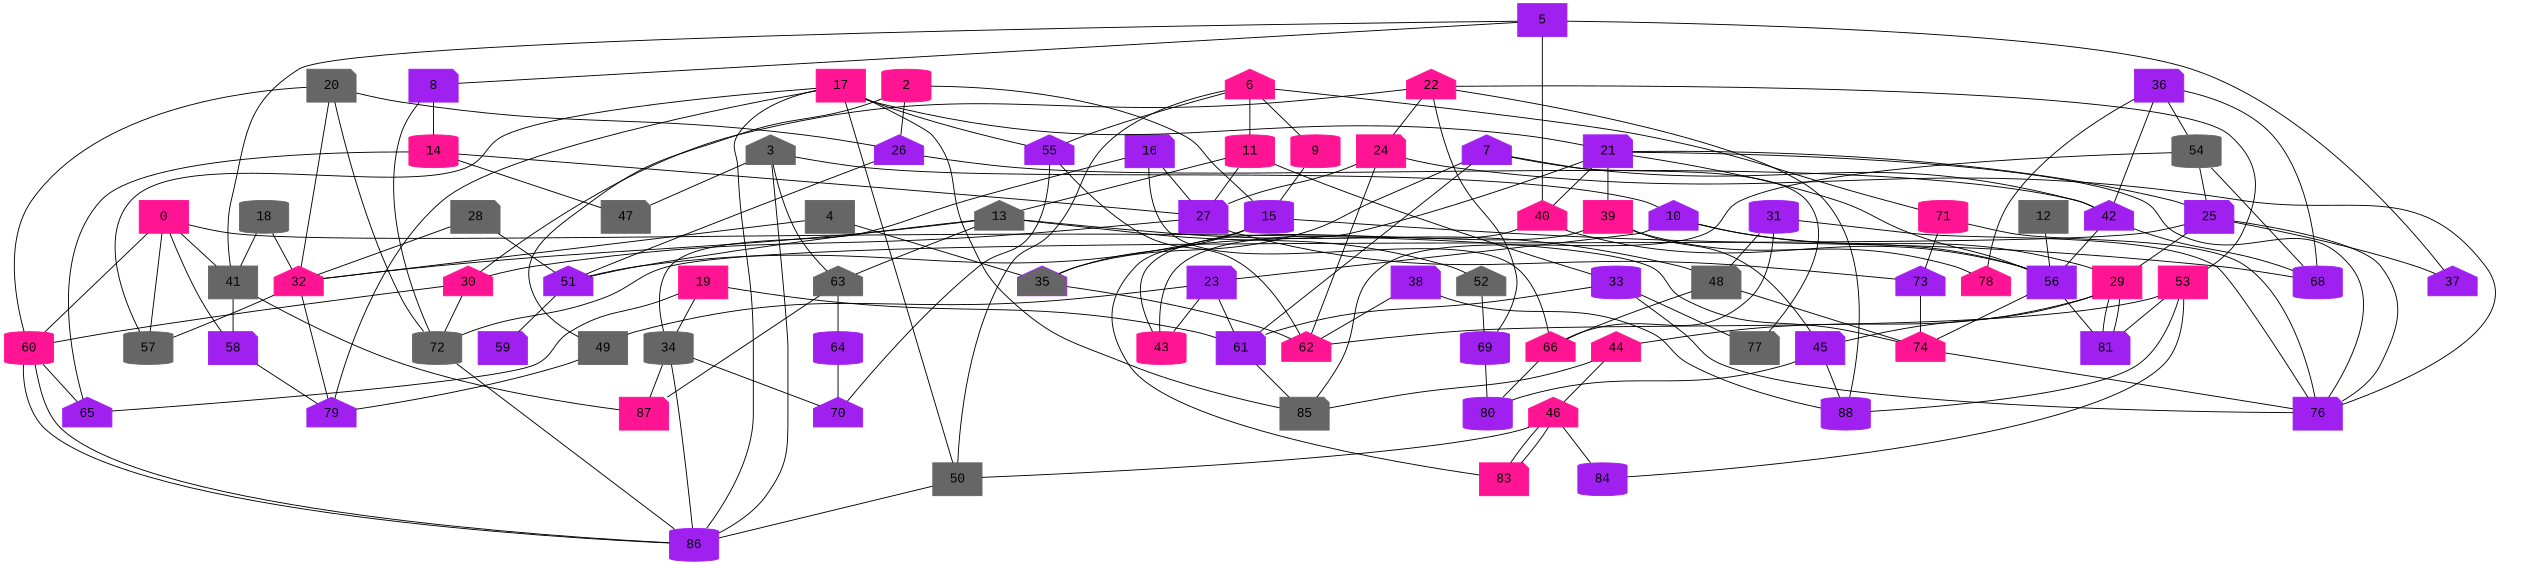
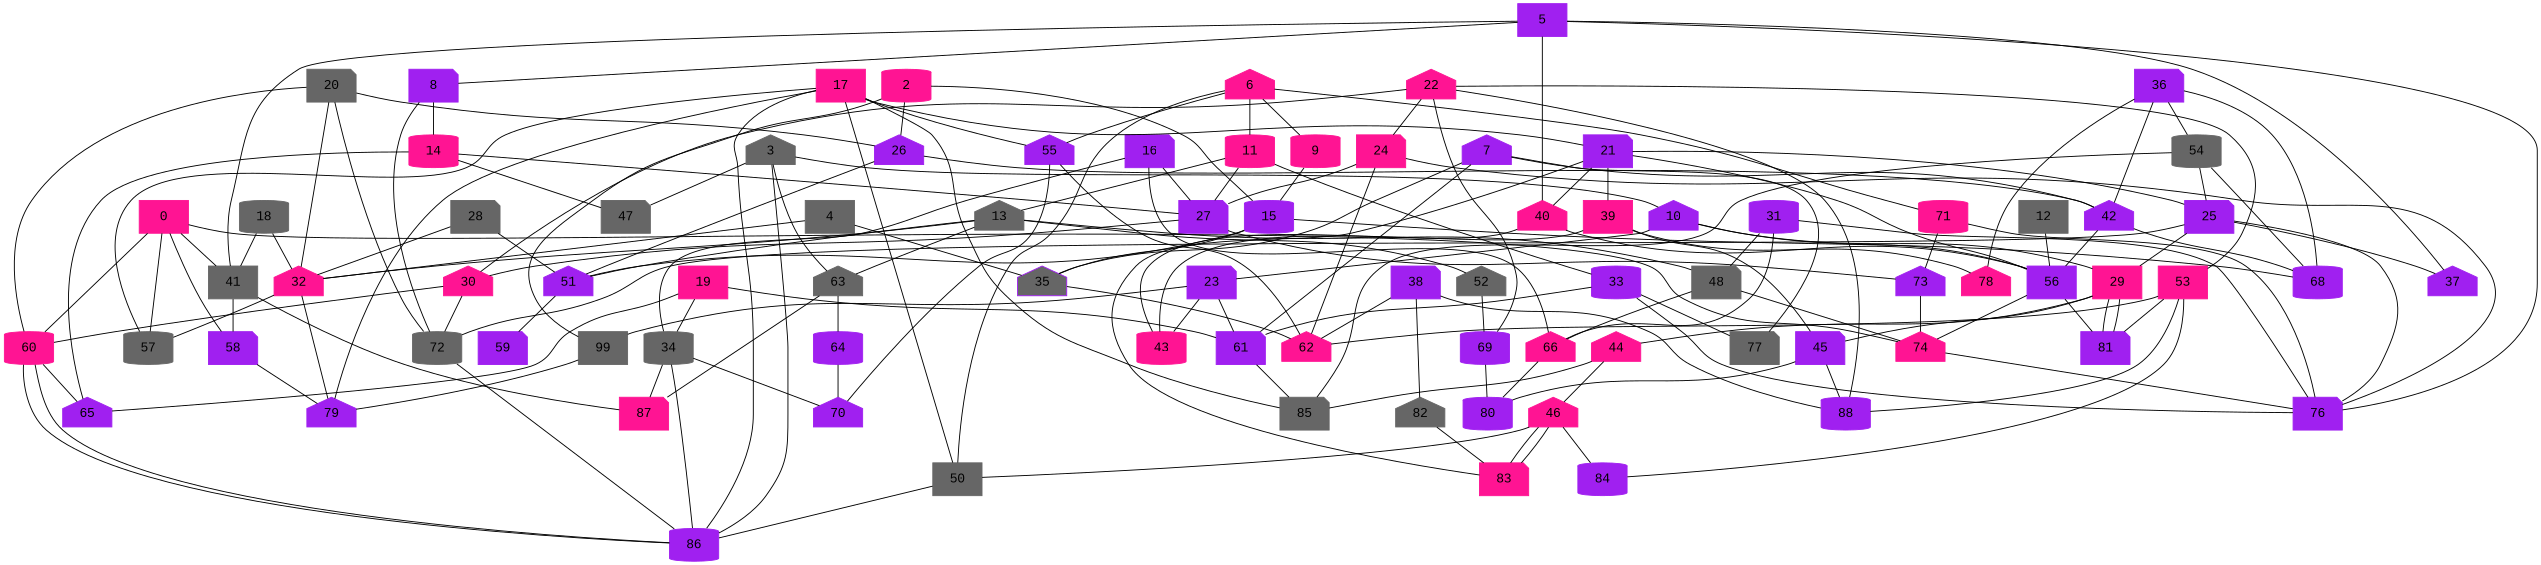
(2139, 200) -> (2253, 64)
(603, 348) -> (603, 348)
none -> (1420, 414)
